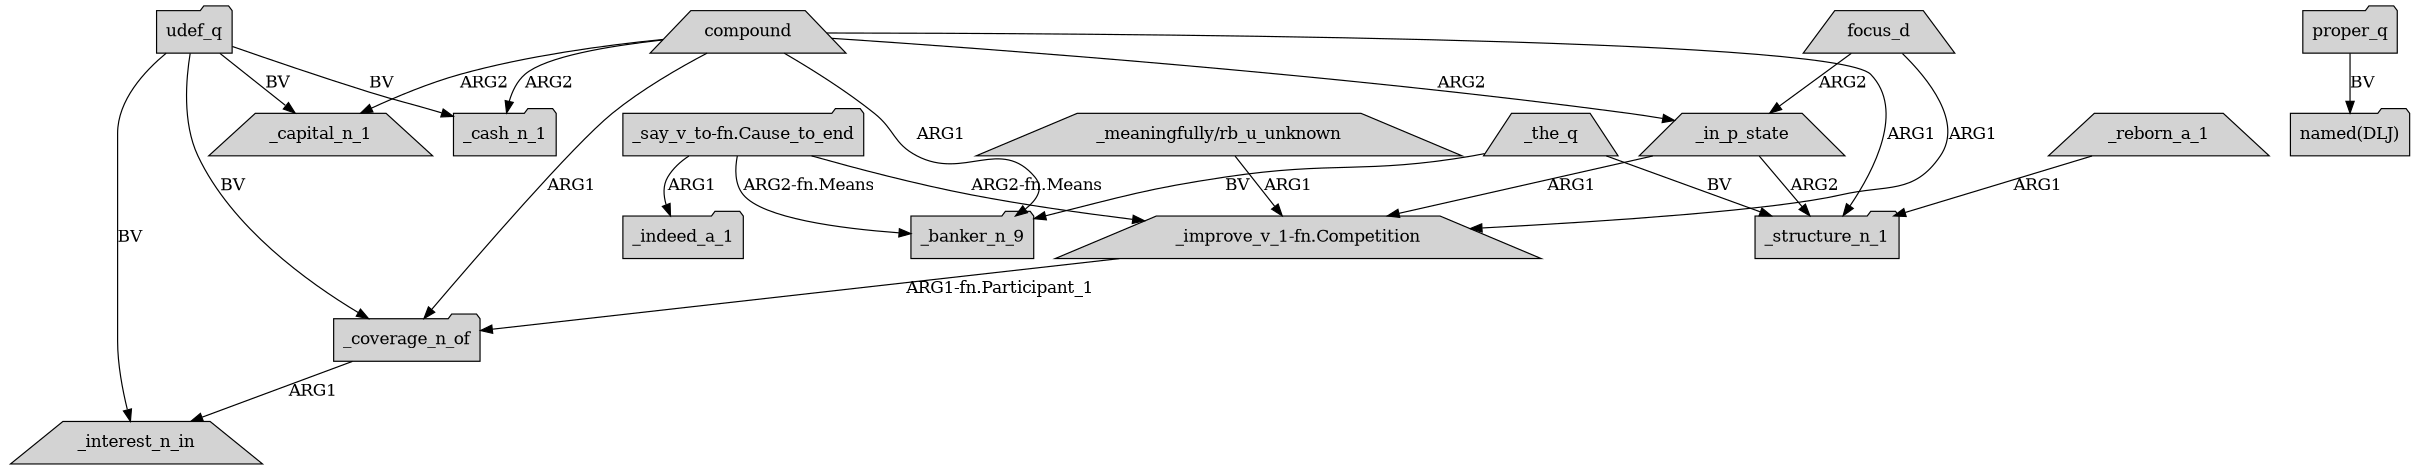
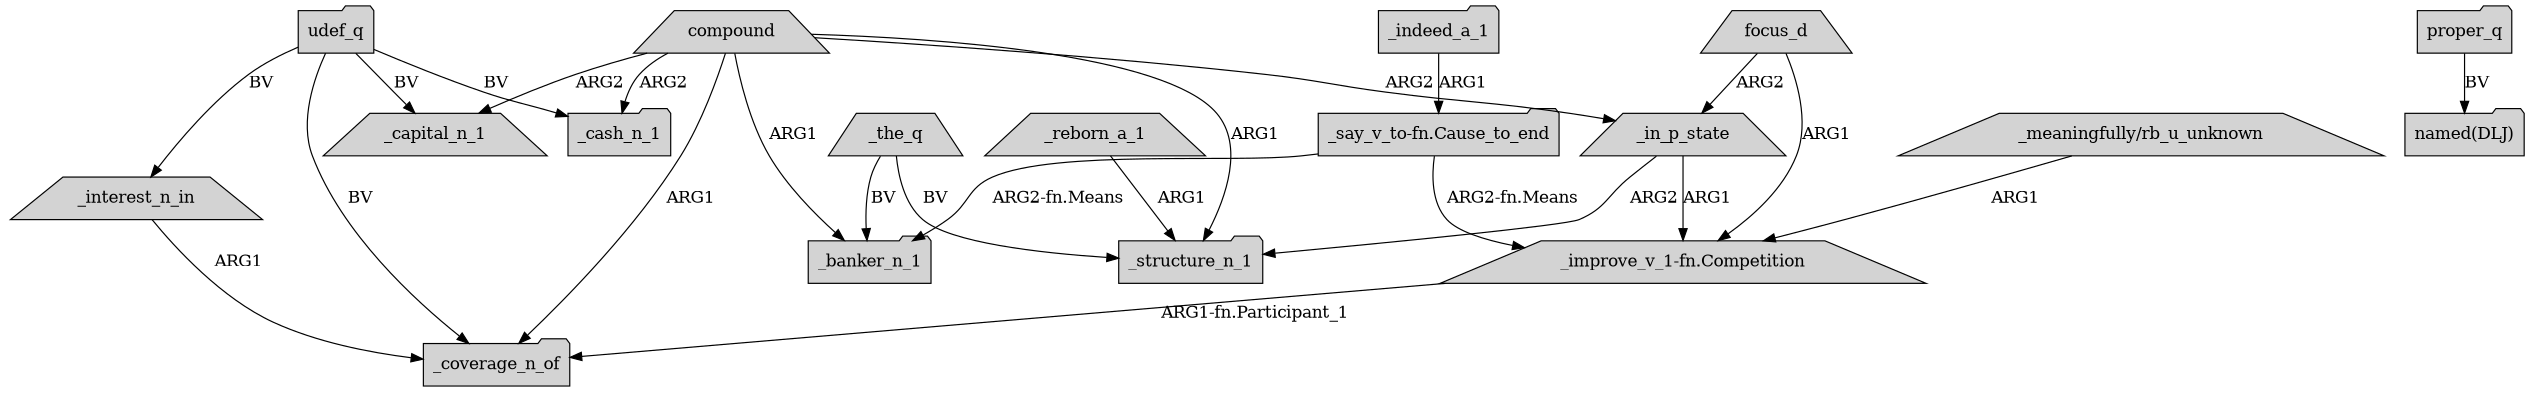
(668, 176) -> (1439, 77)
(972, 237) -> (870, 262)
(277, 389) -> (266, 318)
